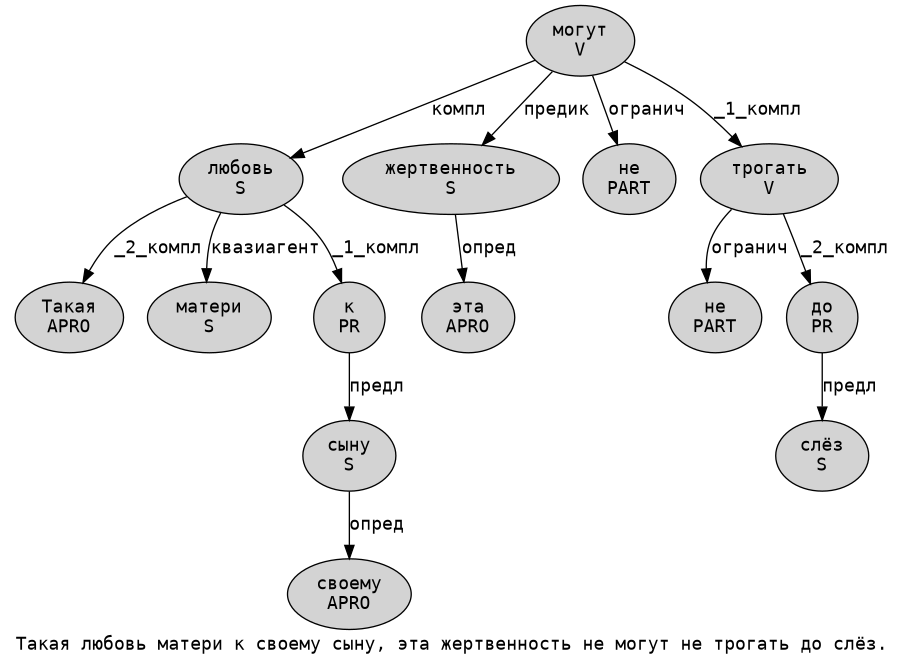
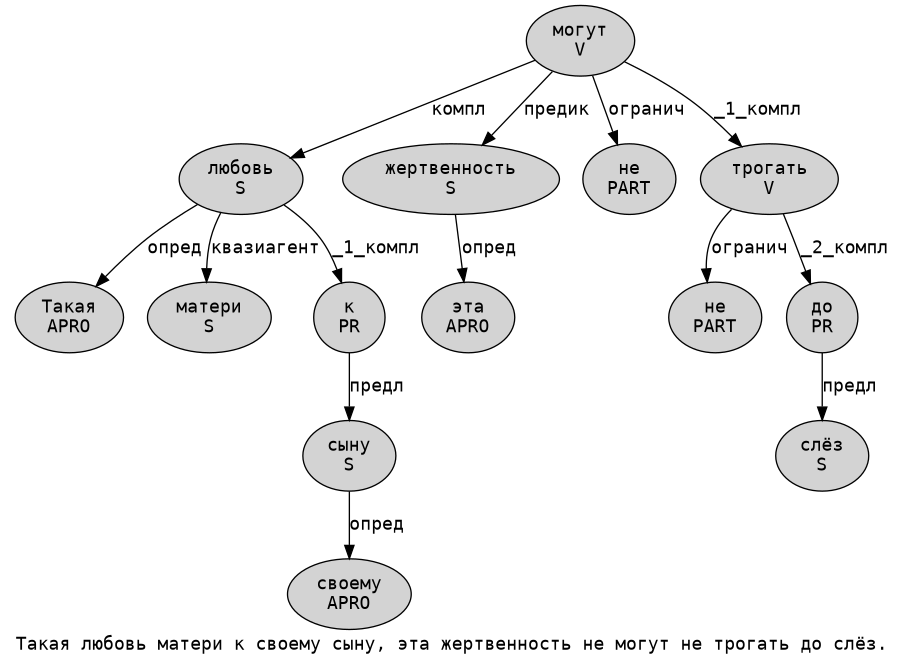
(159, 248) -> (175, 248)
